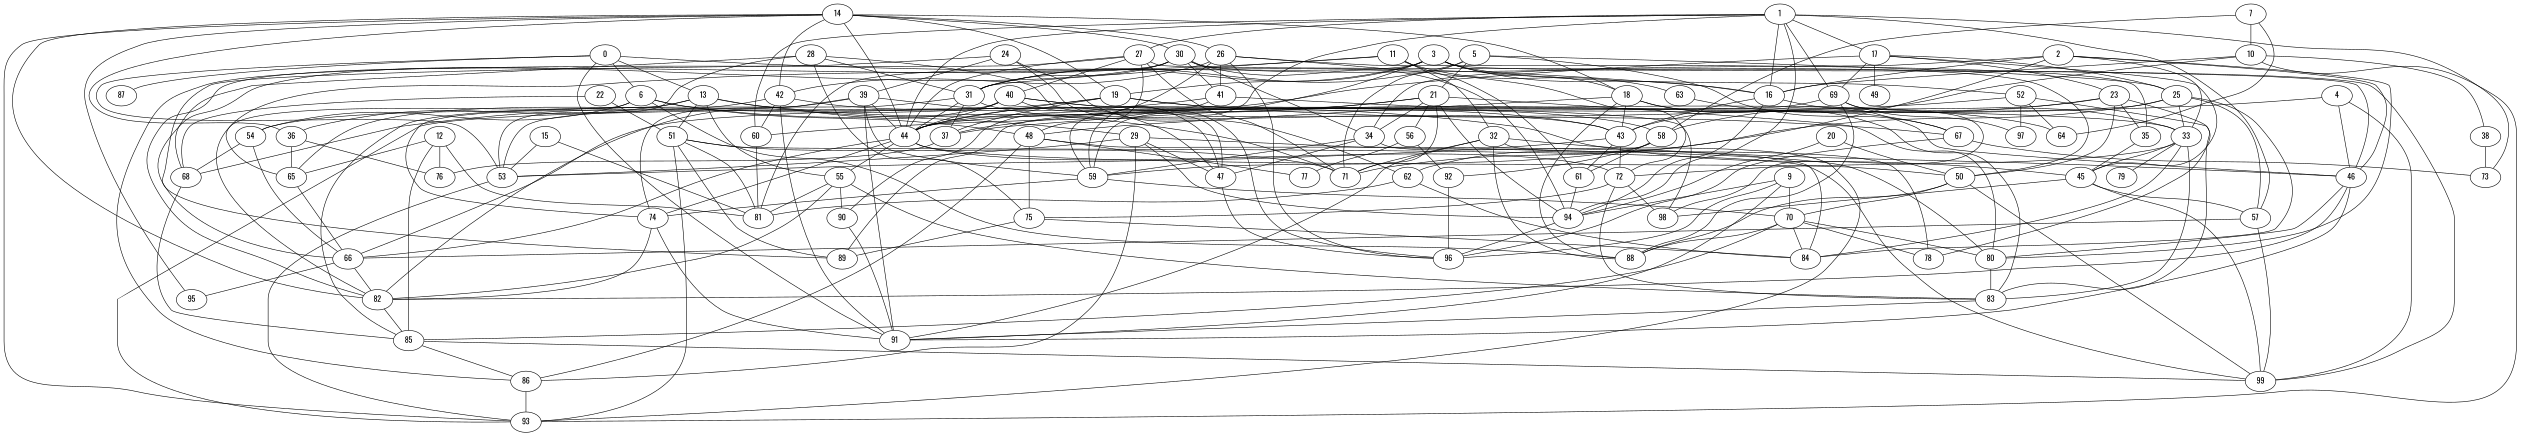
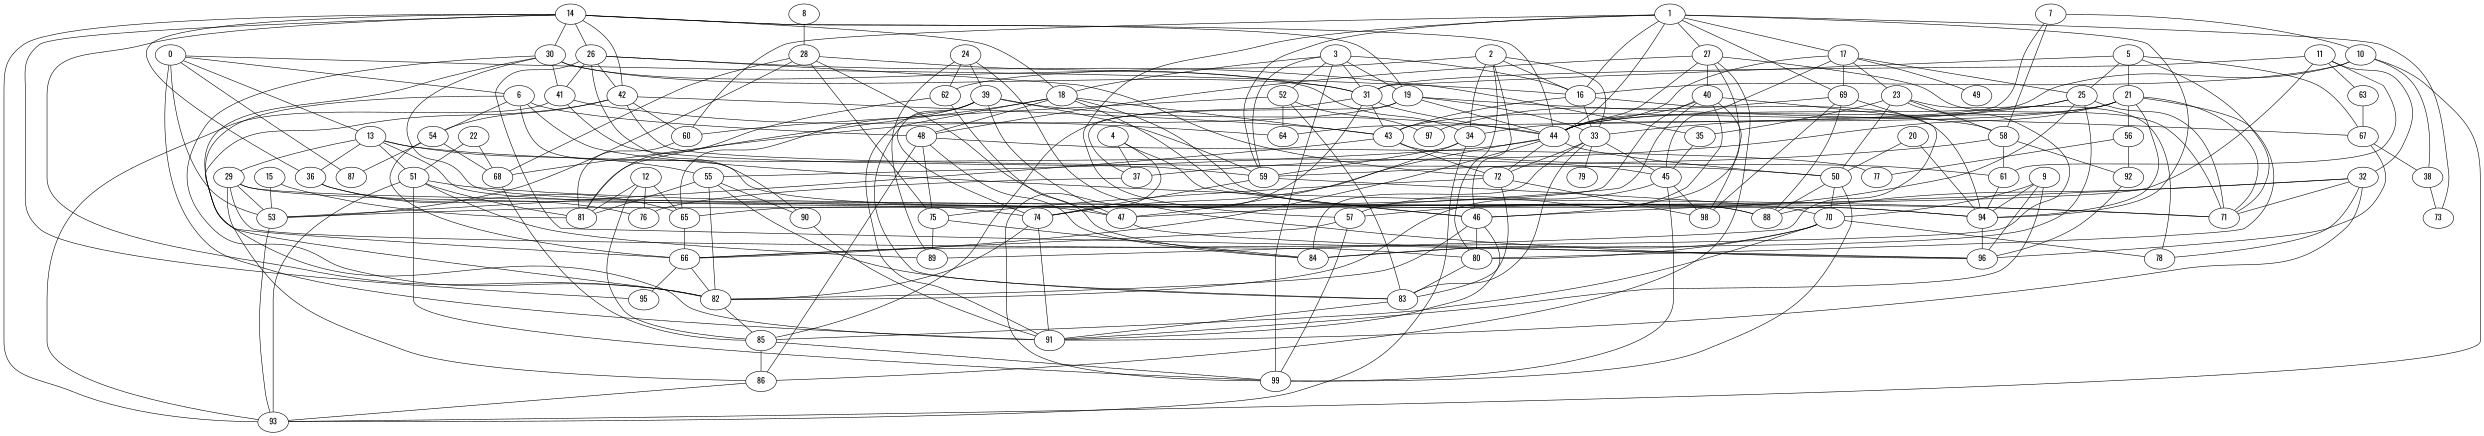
none -> (804, 14)
(1057, 69) -> (807, 132)
(1716, 69) -> (1214, 165)
(957, 116) -> (1227, 206)
none -> (396, 155)
(2221, 162) -> (2398, 159)
(1703, 239) -> none
